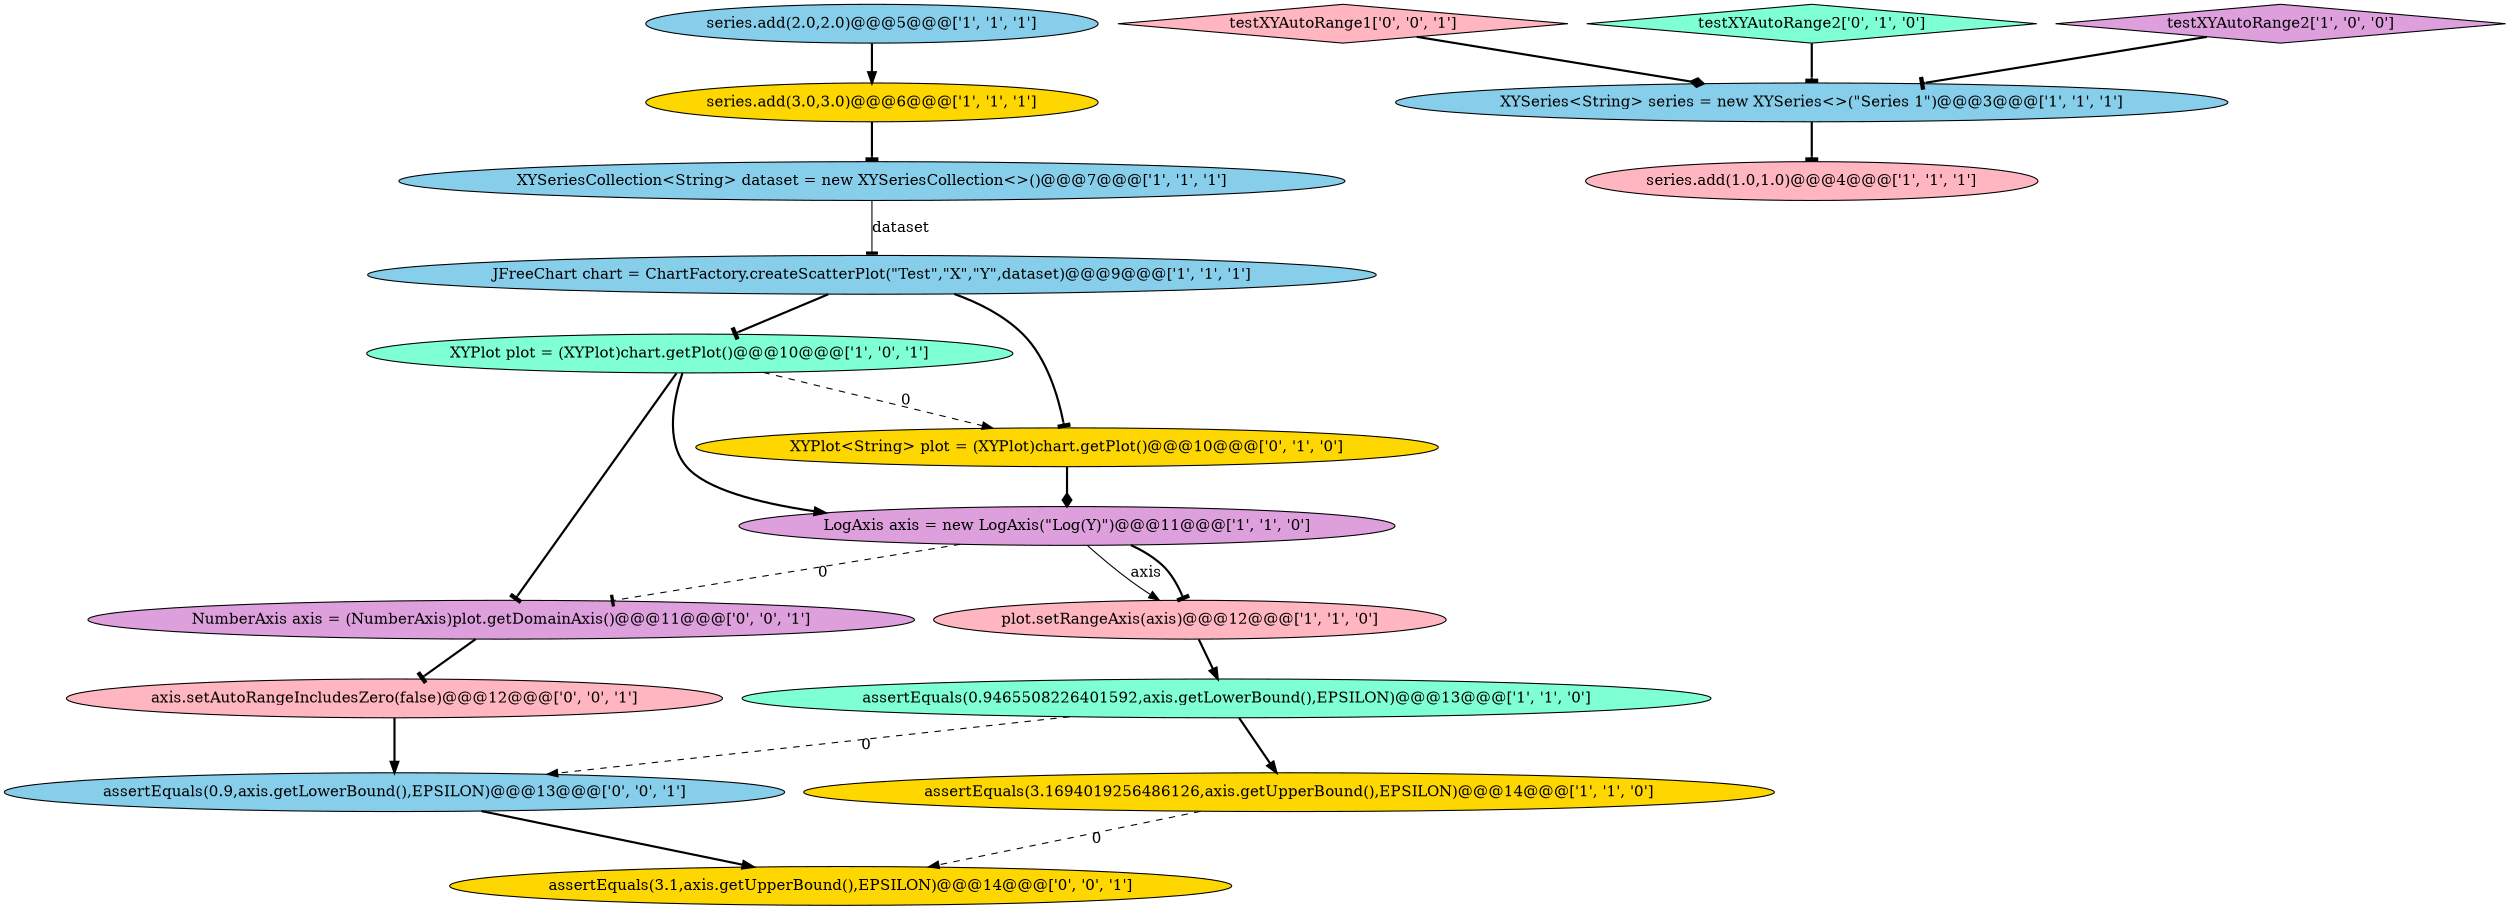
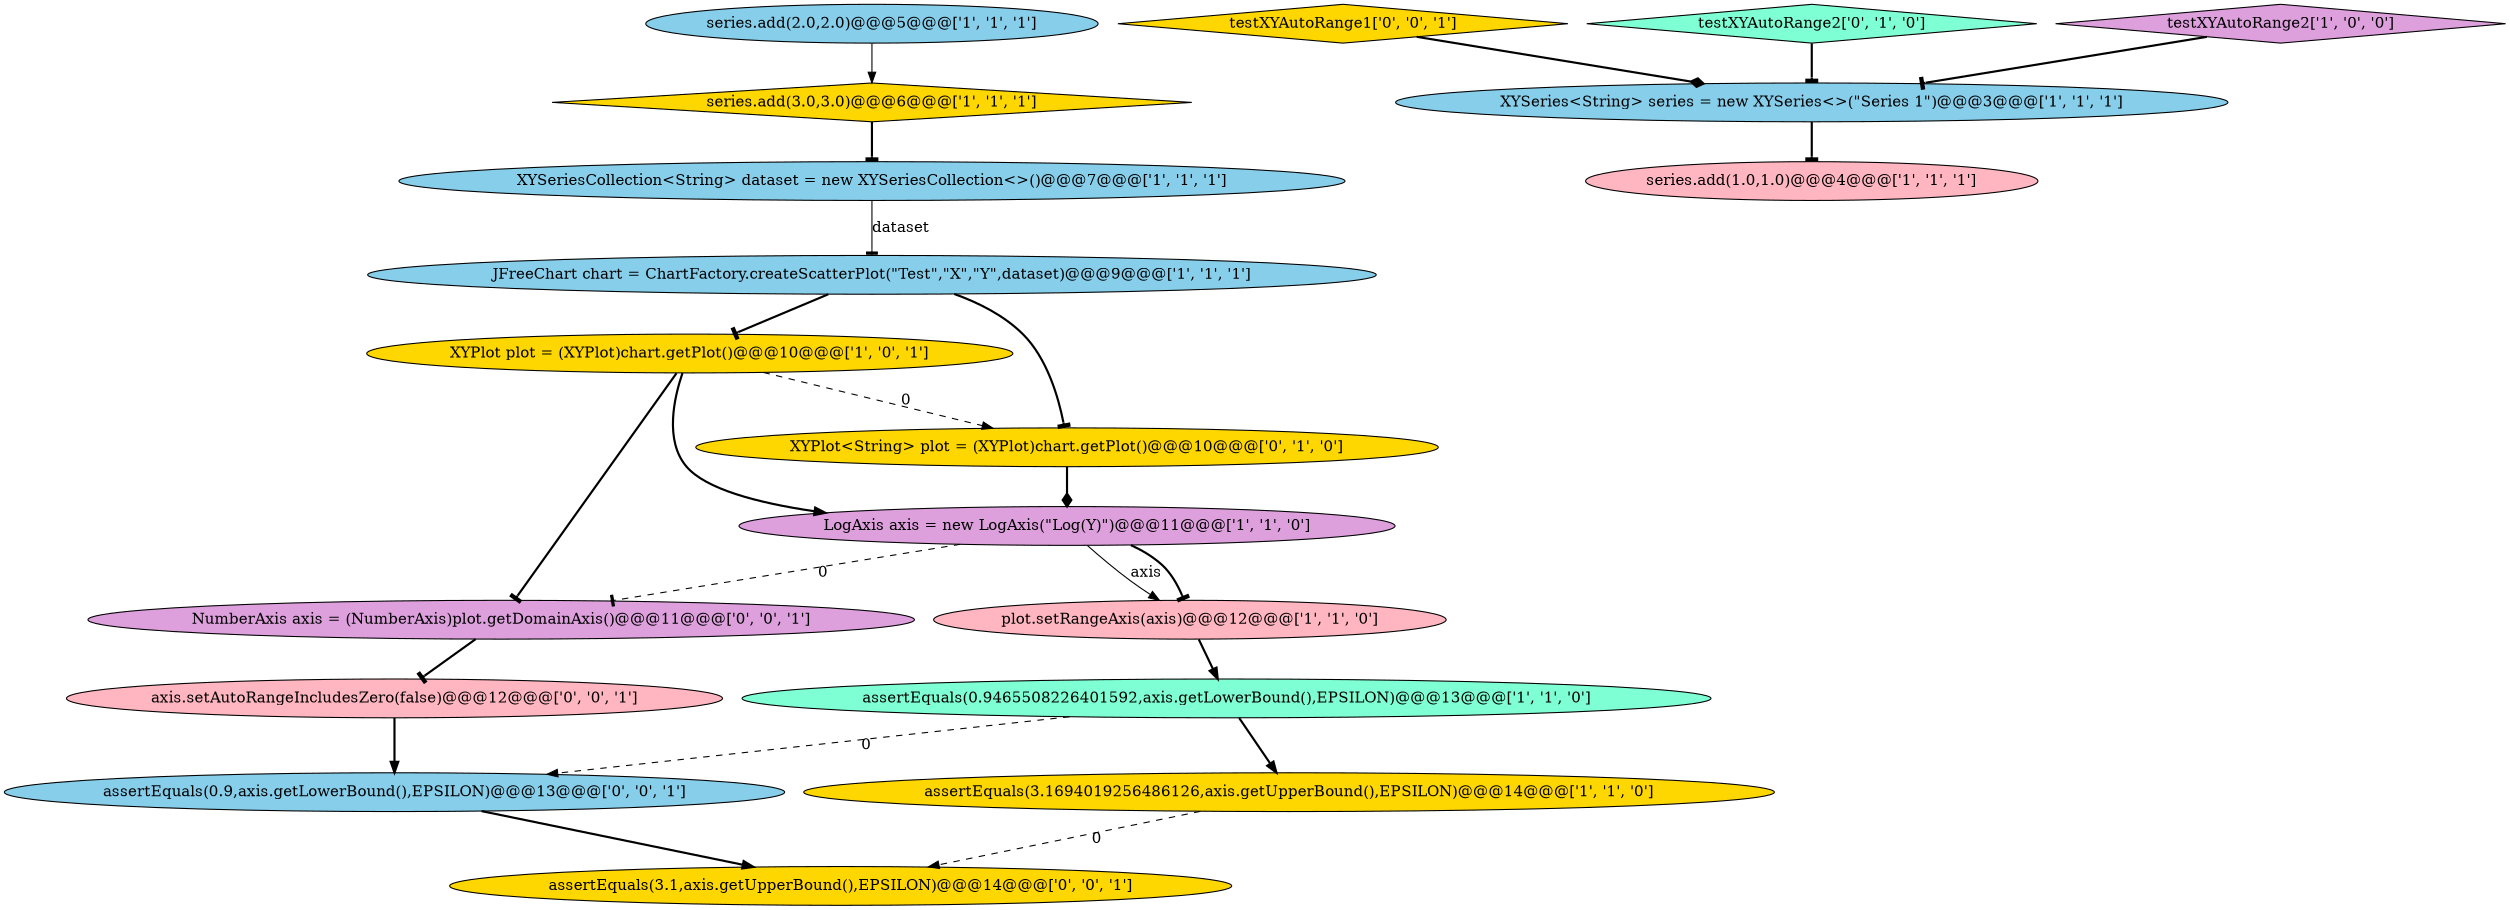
(1343, 24) -> (1343, 24)
(872, 58) -> (872, 58)
(872, 102) -> (872, 102)
(690, 354) -> (690, 354)
